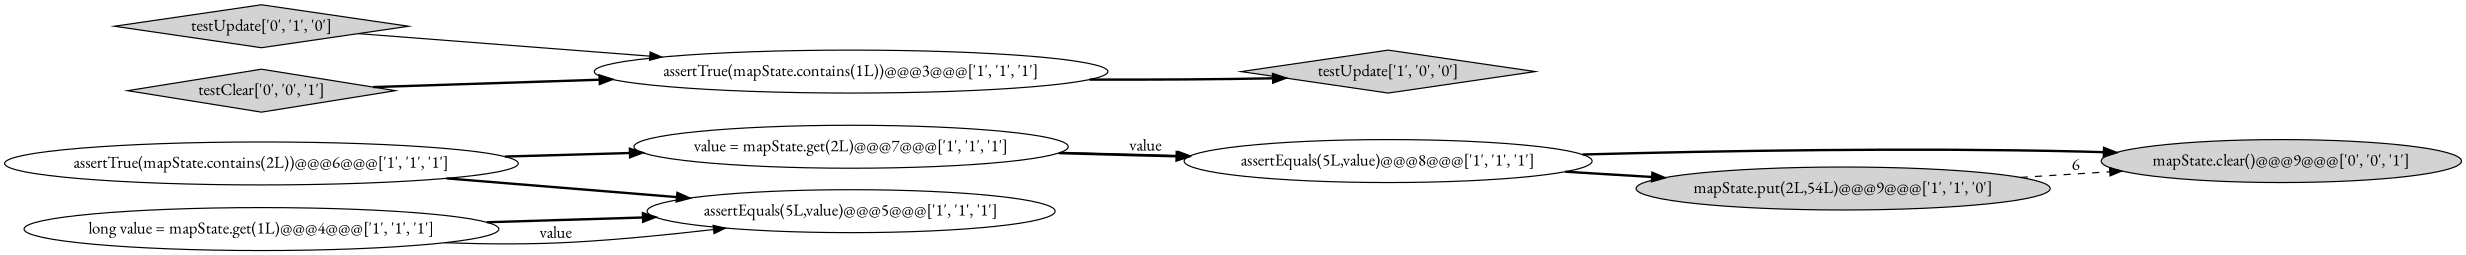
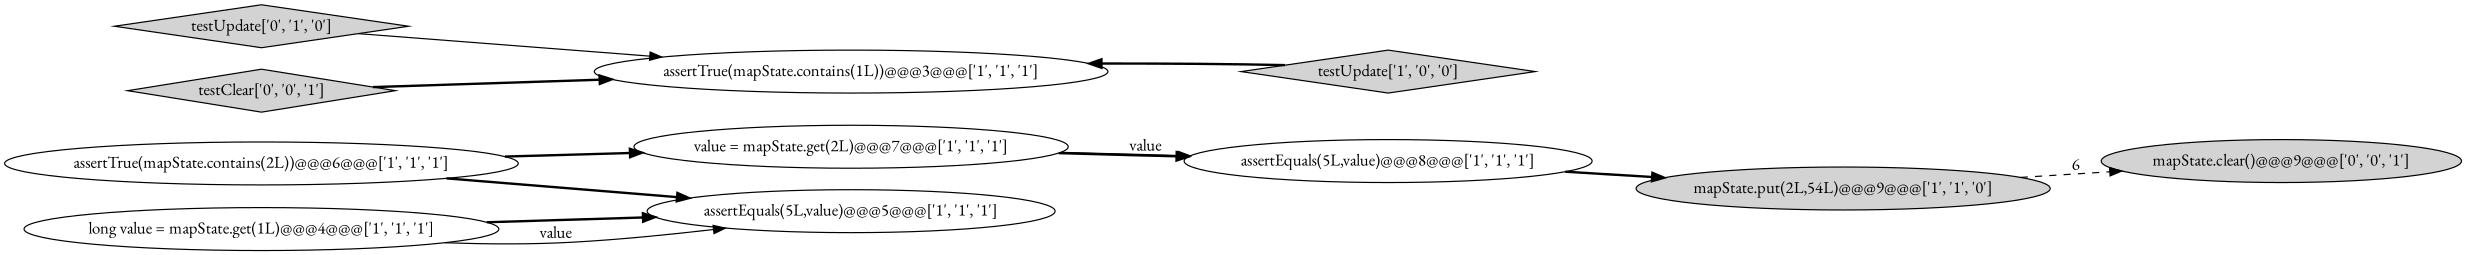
(1181, 79) -> (1193, 64)
(1843, 150) -> none
